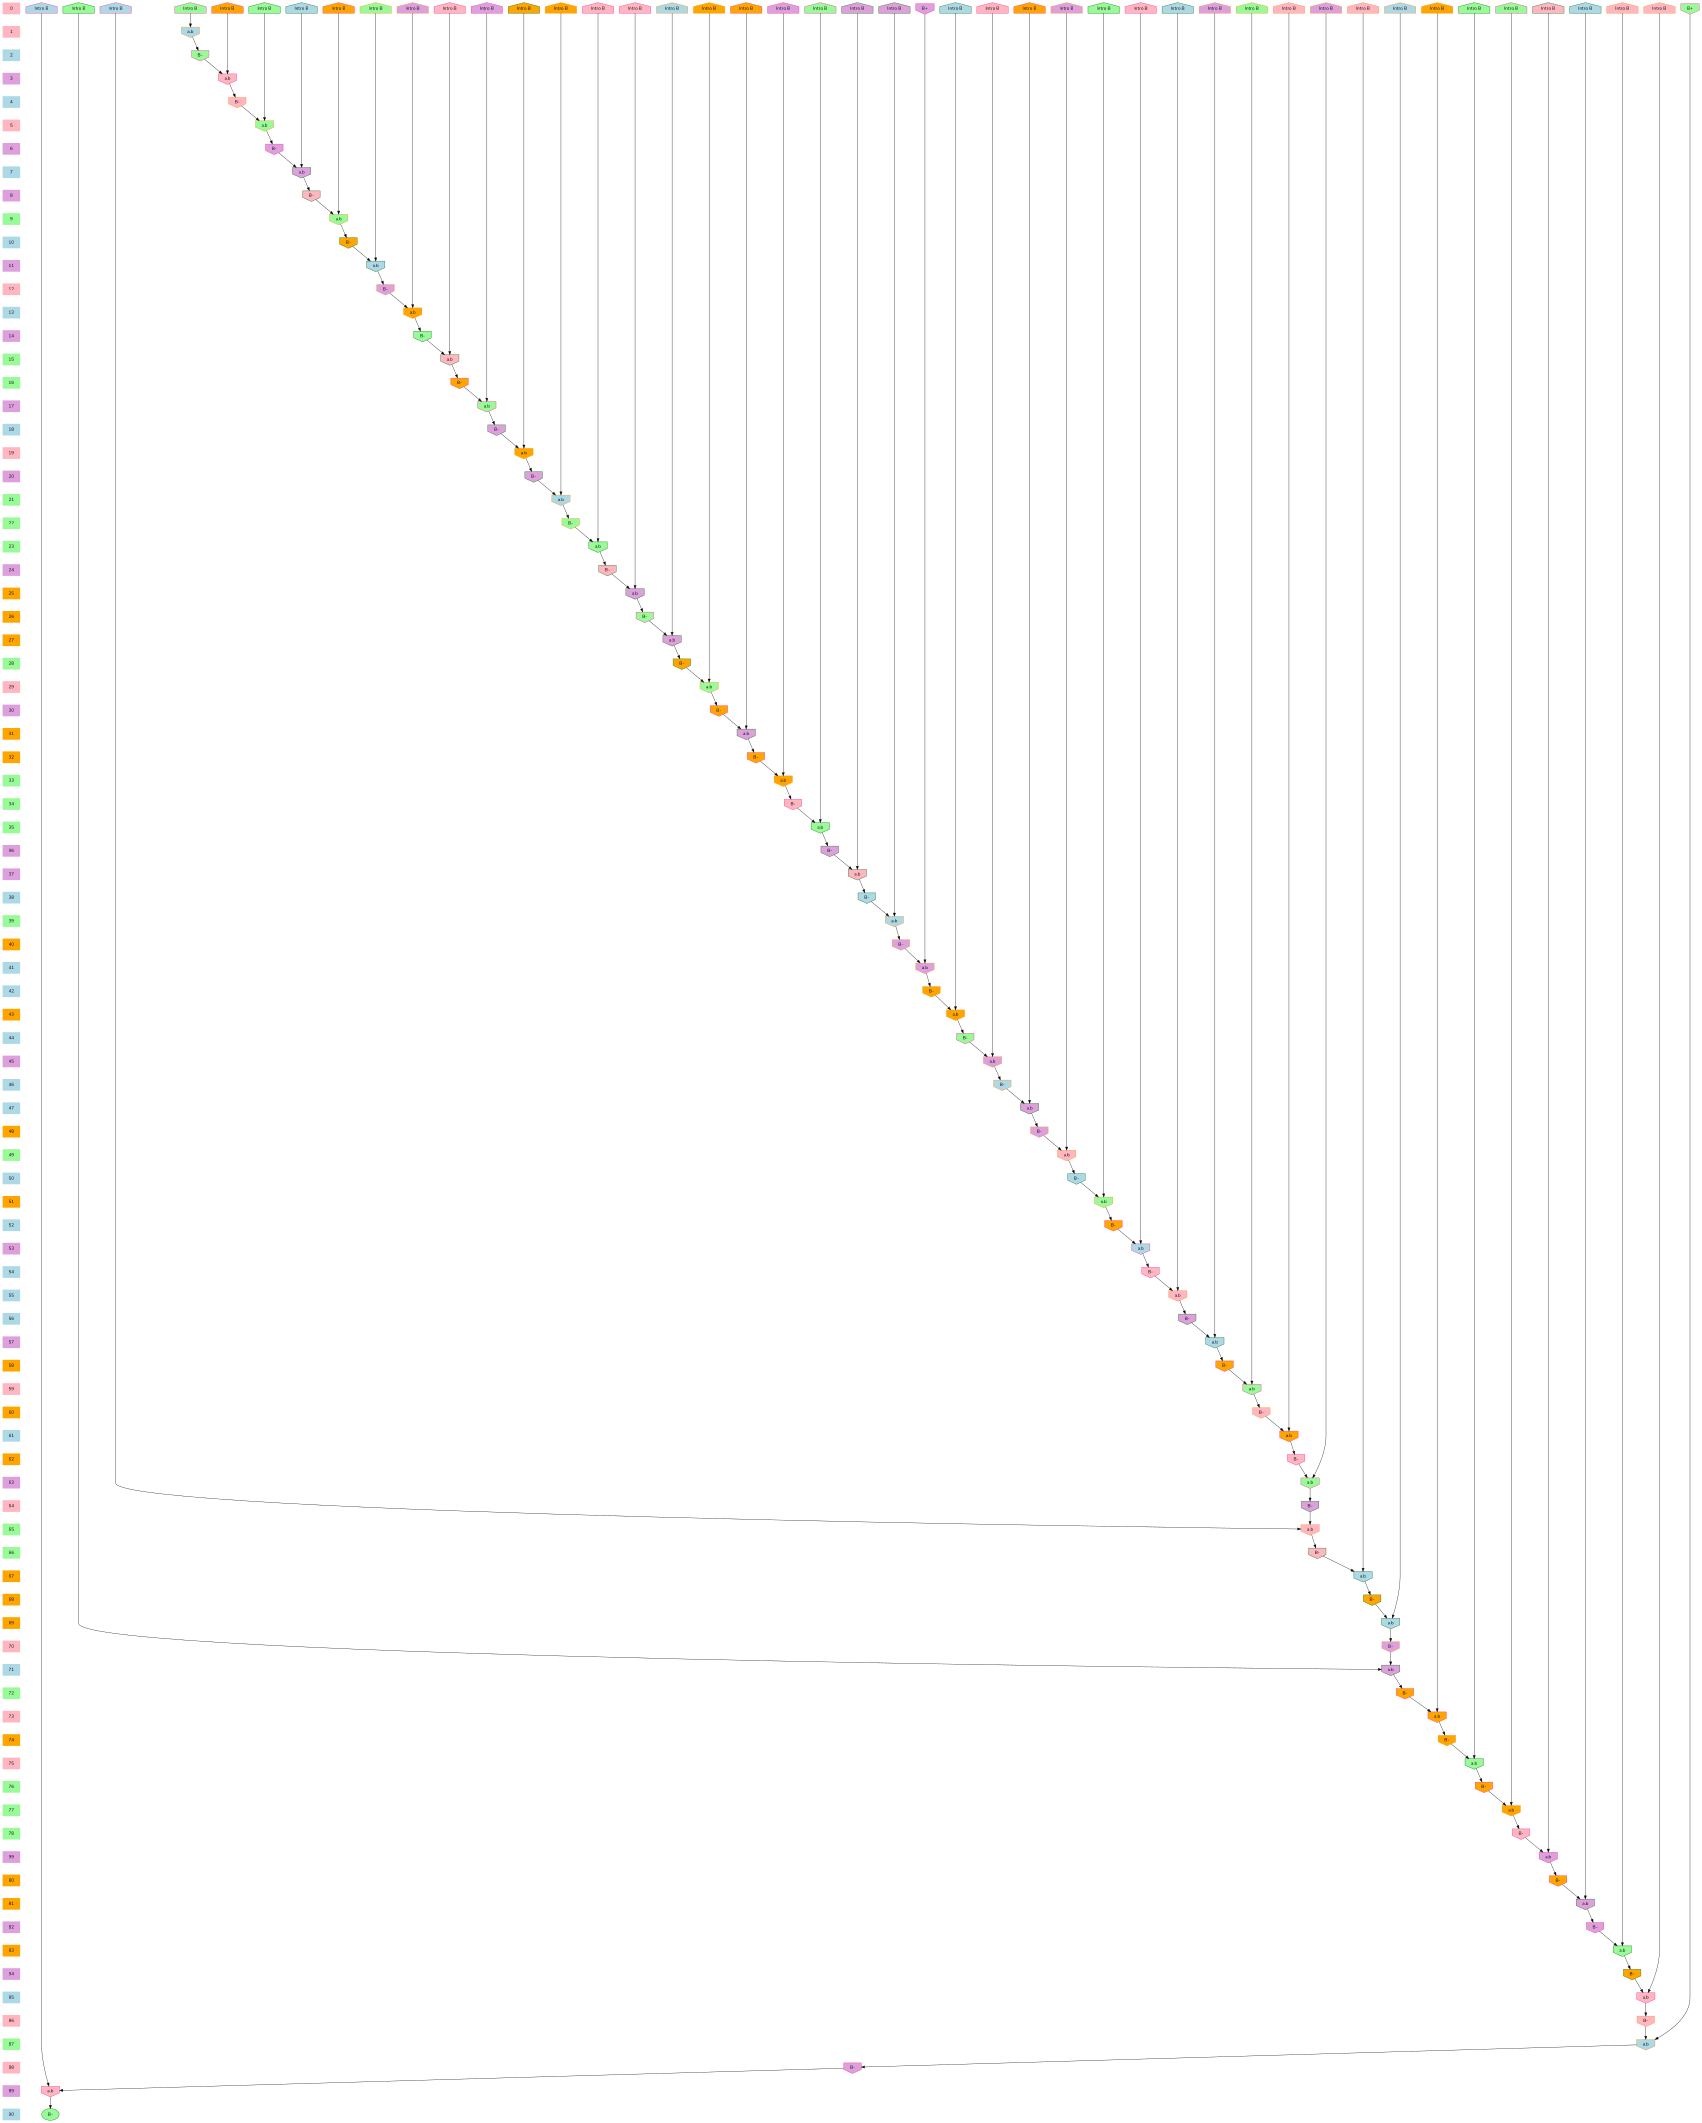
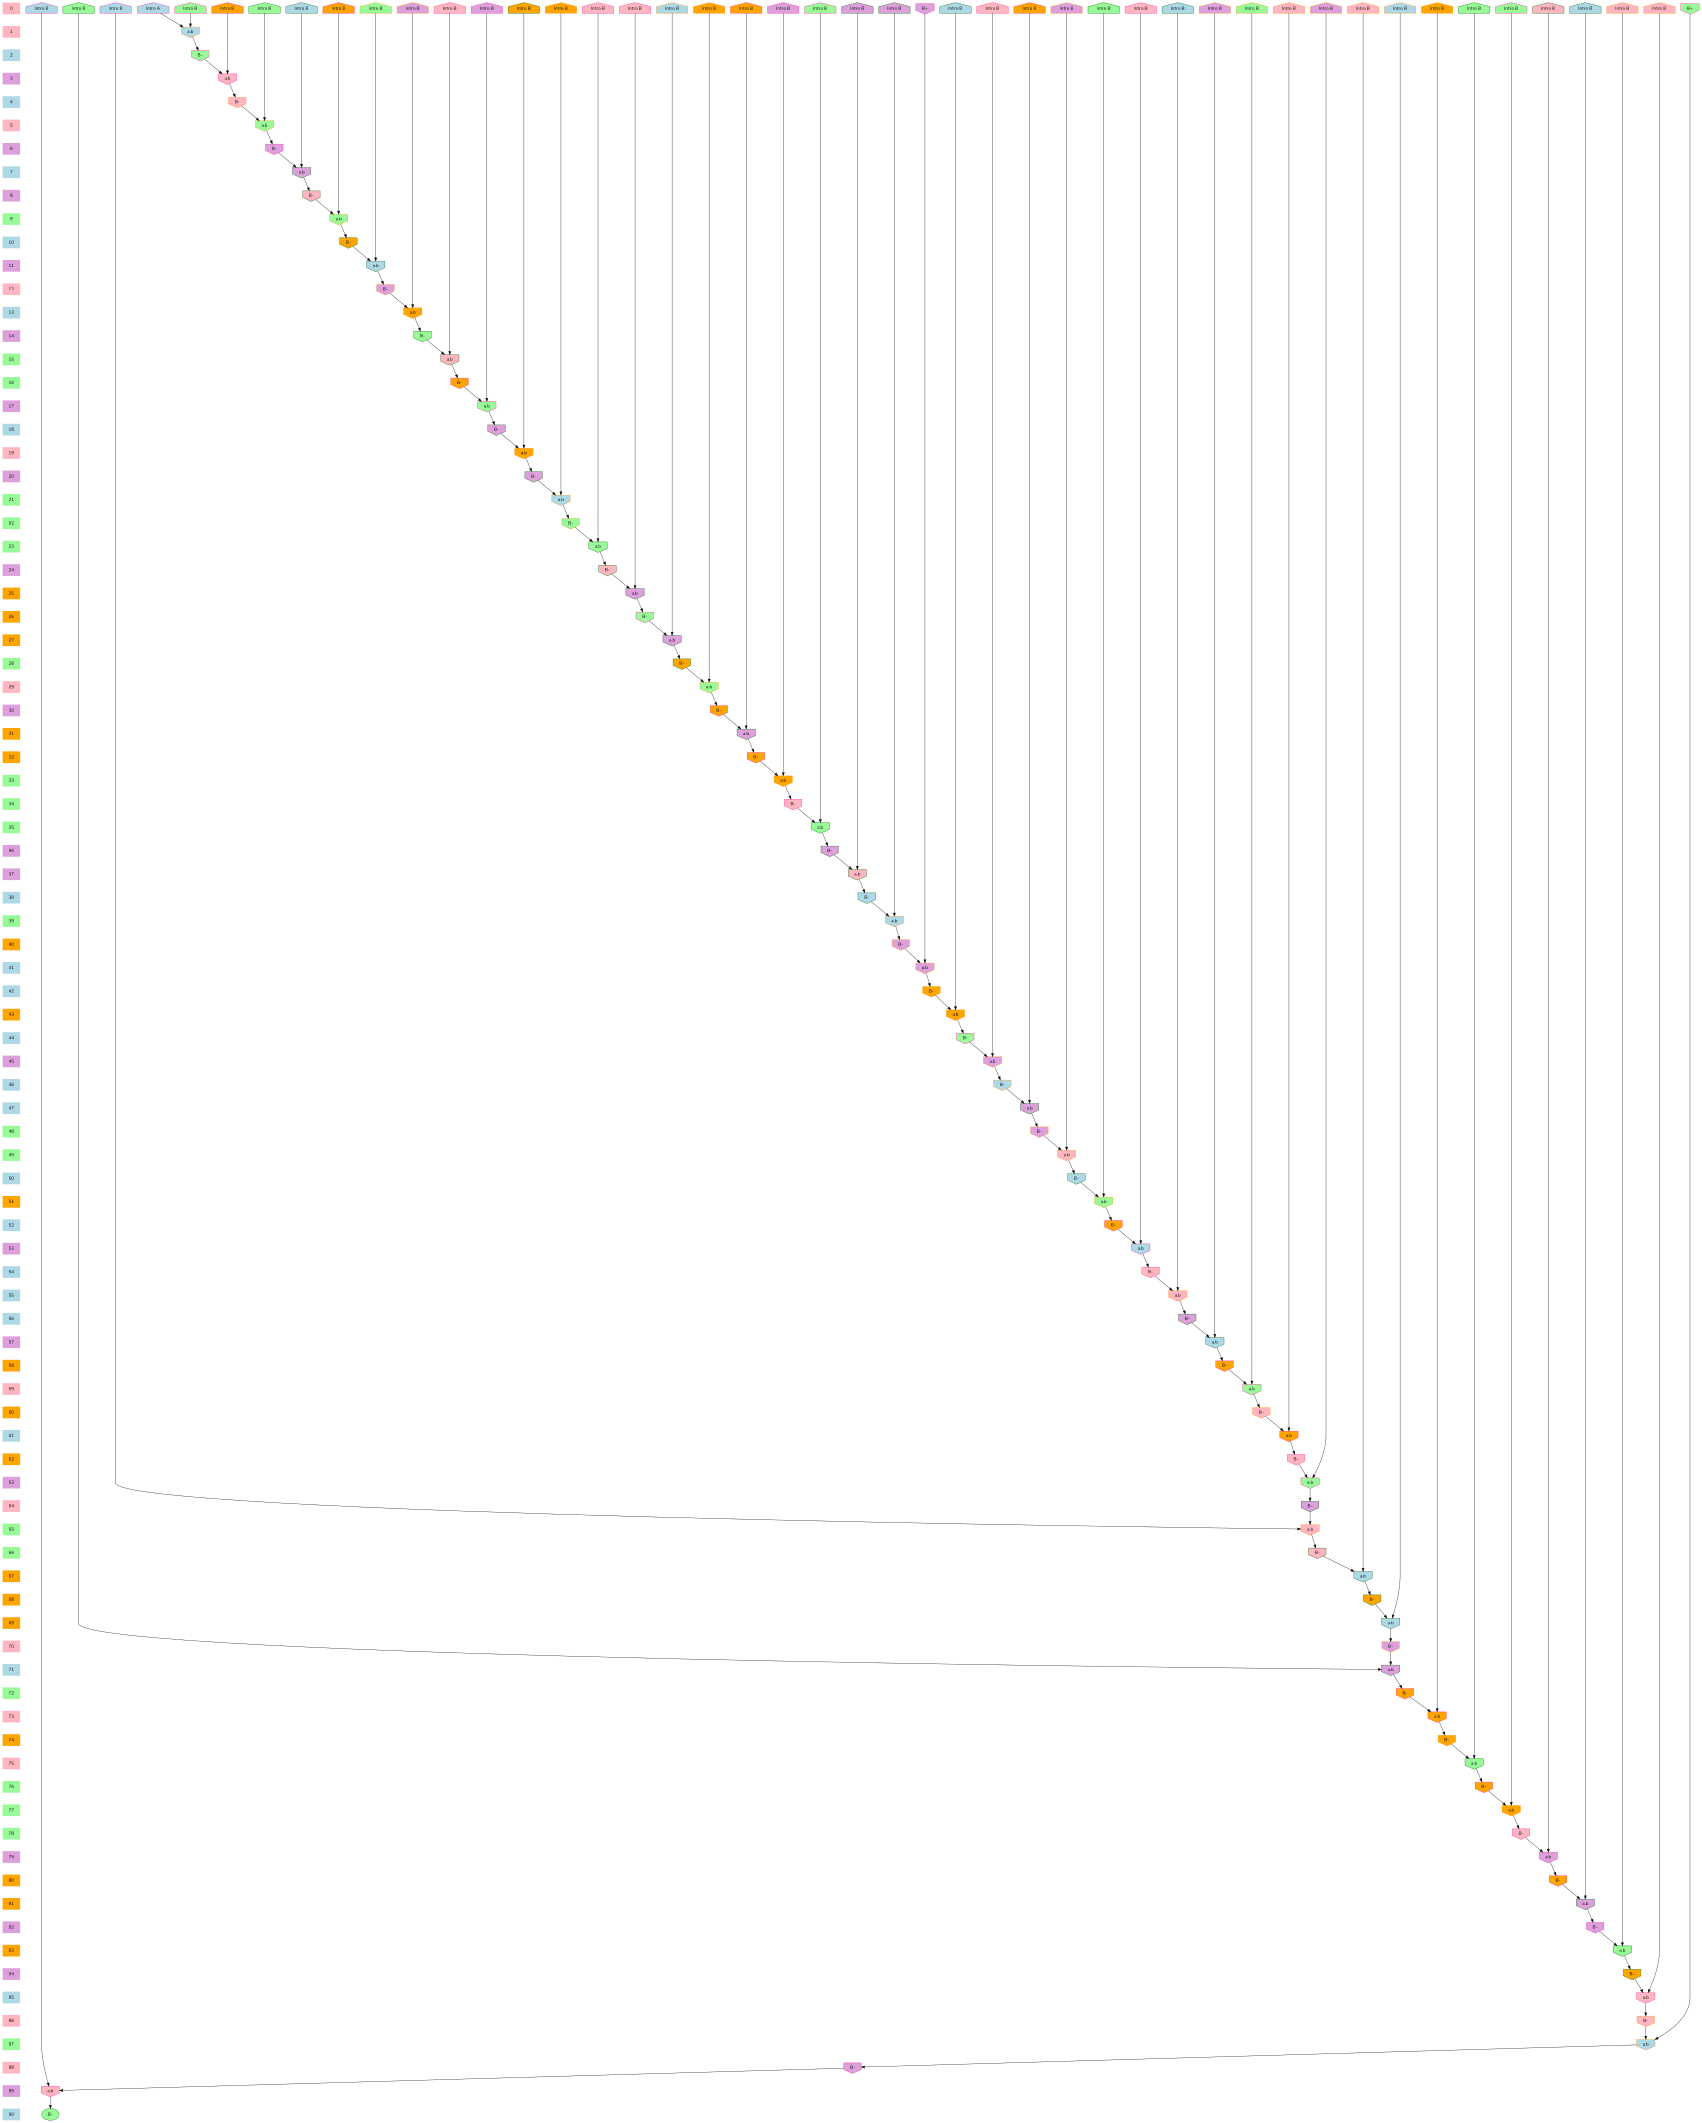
none -> (153, 8)
(11, 523) -> (11, 523)
(11, 1132) -> (11, 1132)
(11, 1857) -> (11, 1857)
